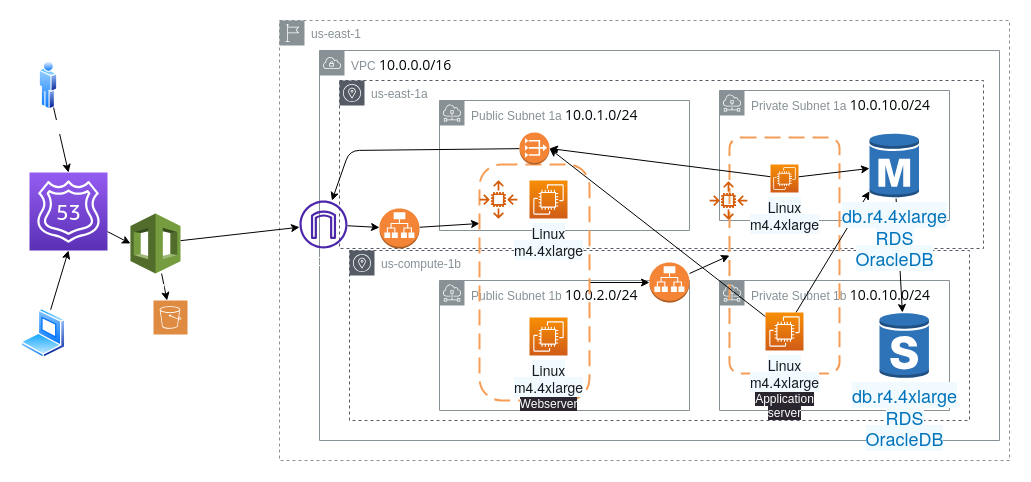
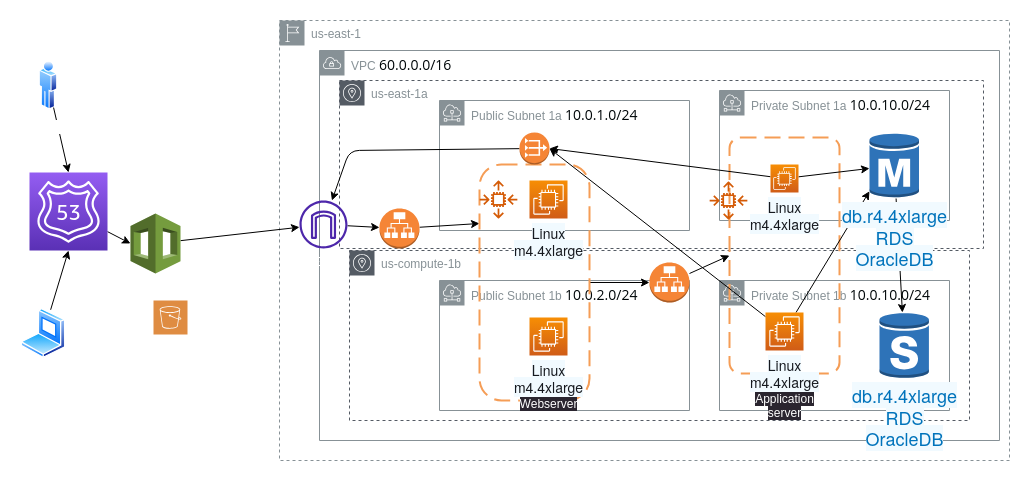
(397, 65) -> (397, 65)
(164, 283) -> none
